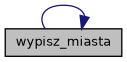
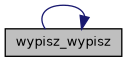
(64, 43) -> (64, 43)
